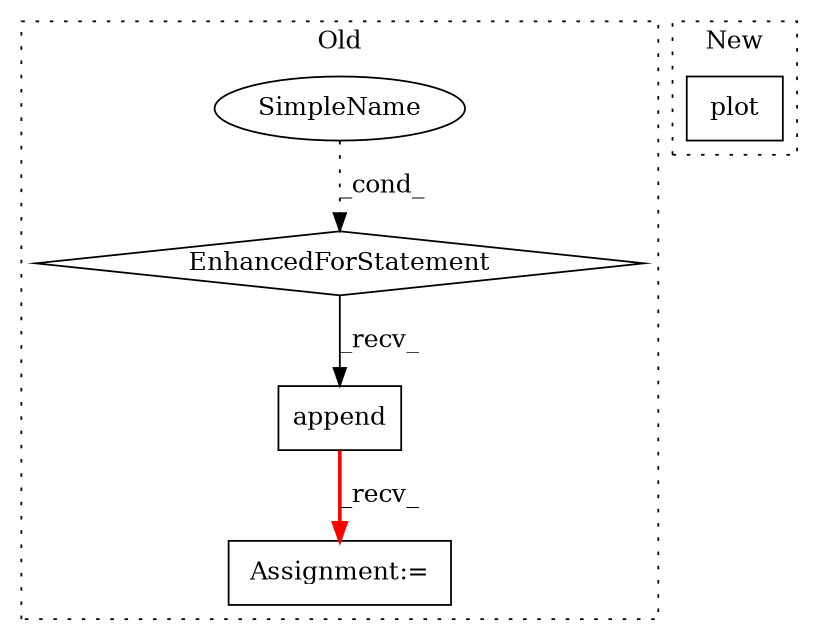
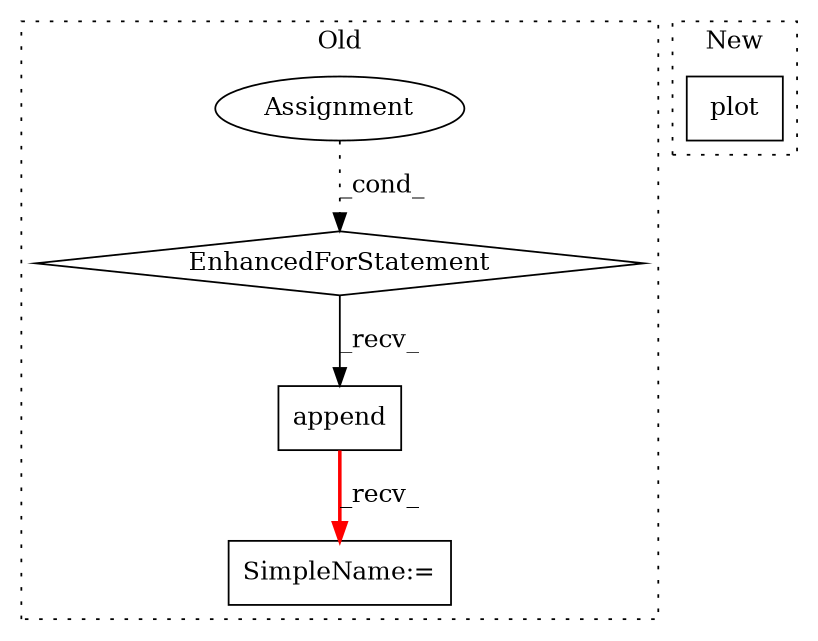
(340, 109) -> (340, 109)
(340, 573) -> (340, 573)
